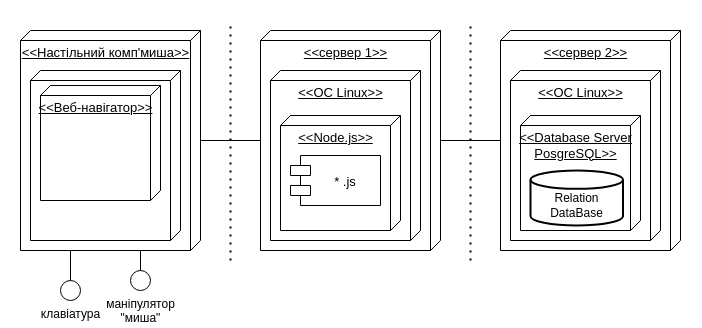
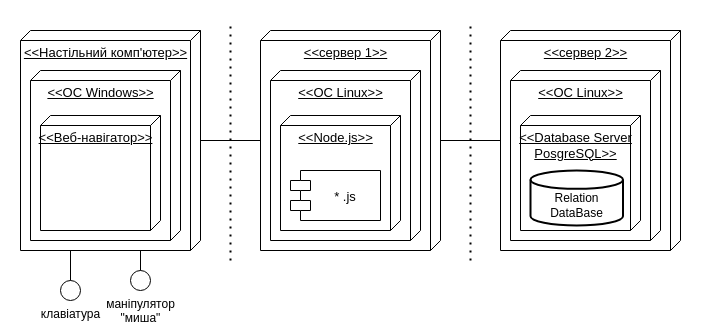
(106, 53) -> (106, 53)
(101, 143) -> (101, 173)
(336, 181) -> (336, 196)
